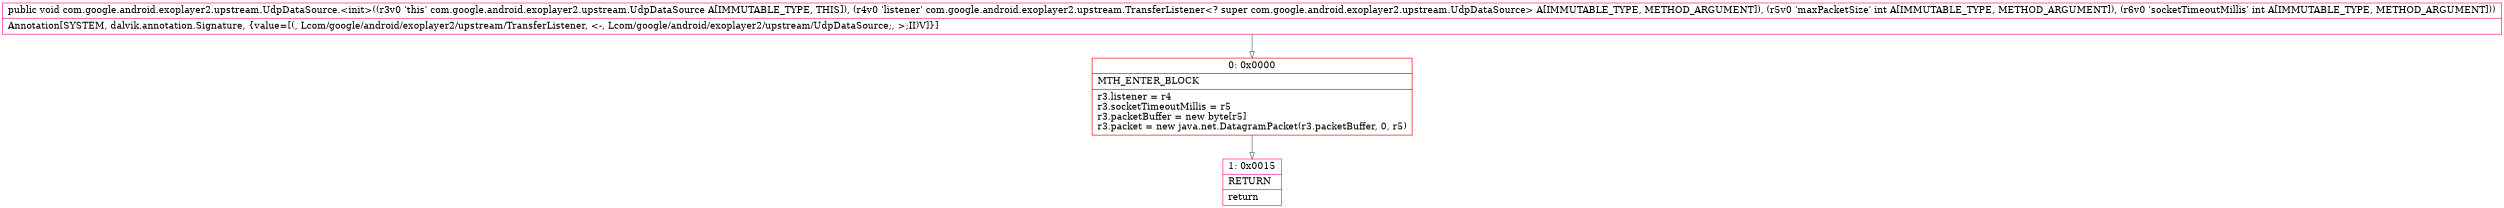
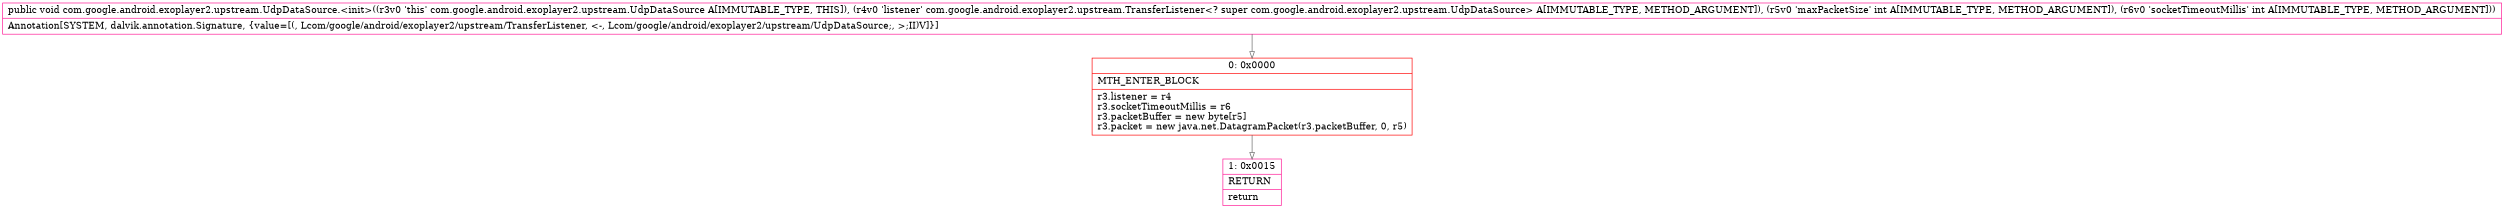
(1164, 107) -> (1164, 107)
